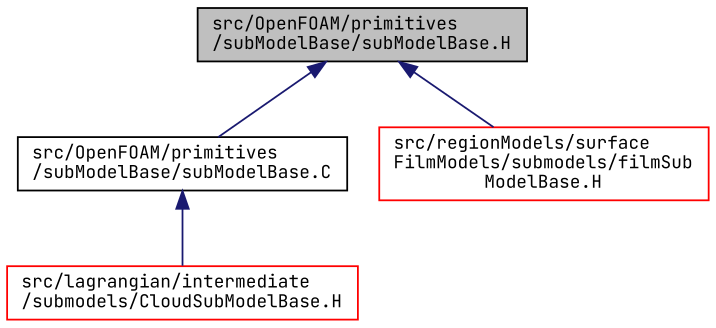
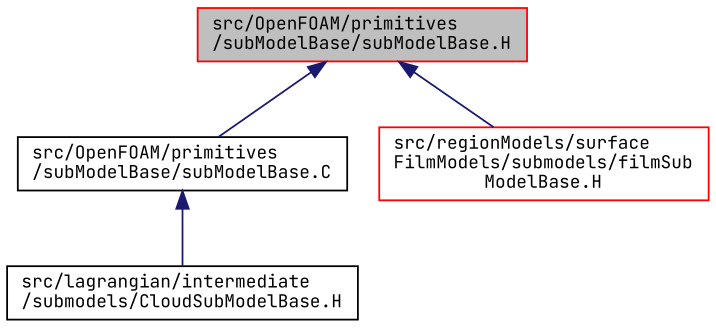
(362, 35) -> (362, 35)
(183, 293) -> (183, 293)
